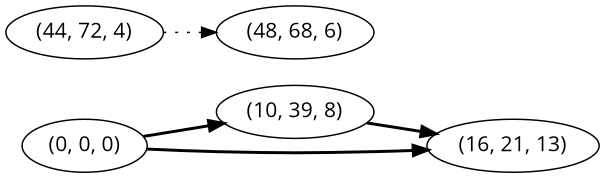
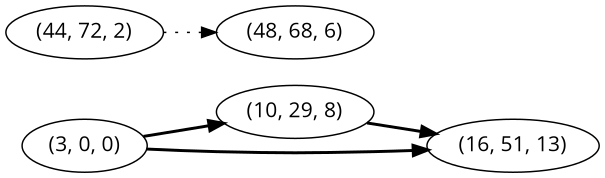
(85, 32) -> (85, 32)
(295, 112) -> (295, 112)
(85, 146) -> (85, 146)
(513, 146) -> (513, 146)
